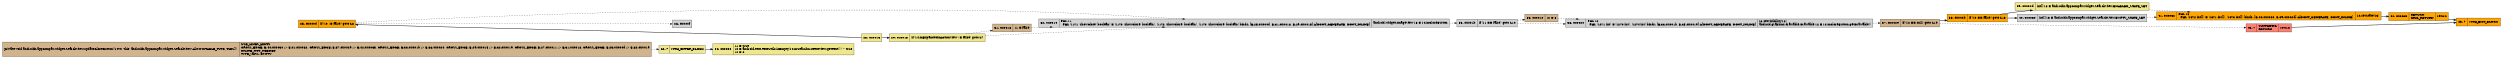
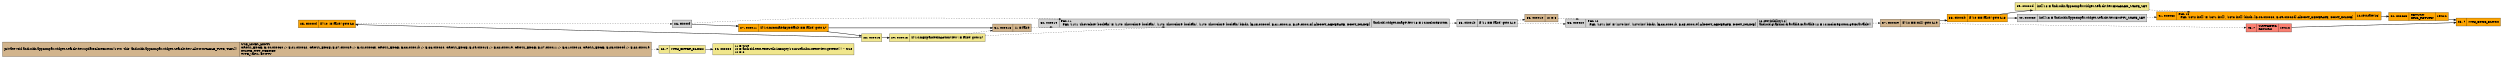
(769, 10) -> (875, 18)
(2484, 22) -> (2484, 22)
none -> (783, 28)
